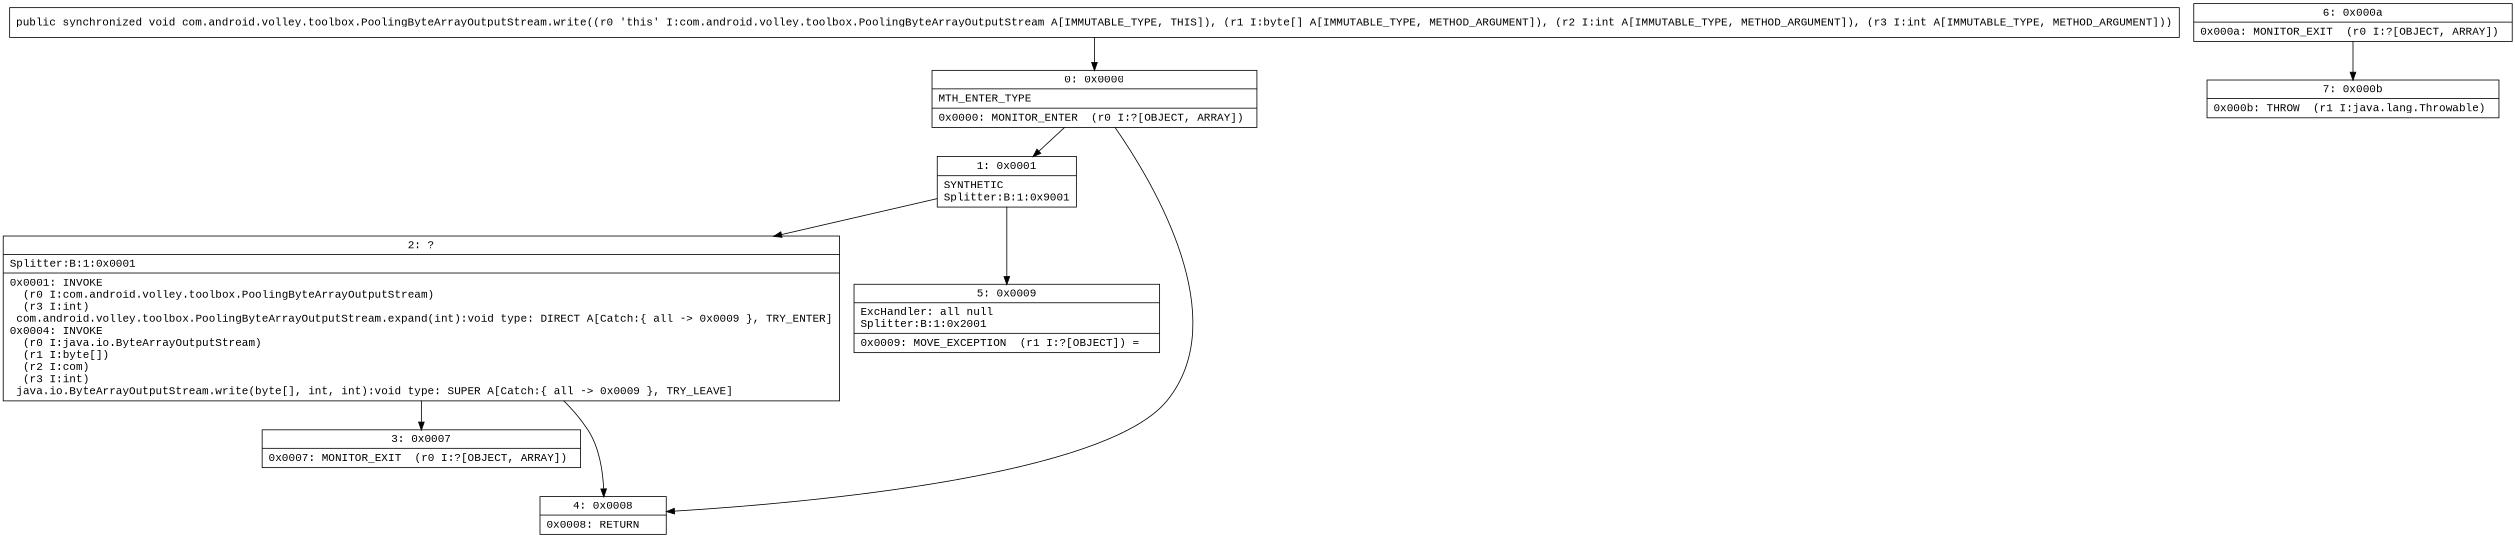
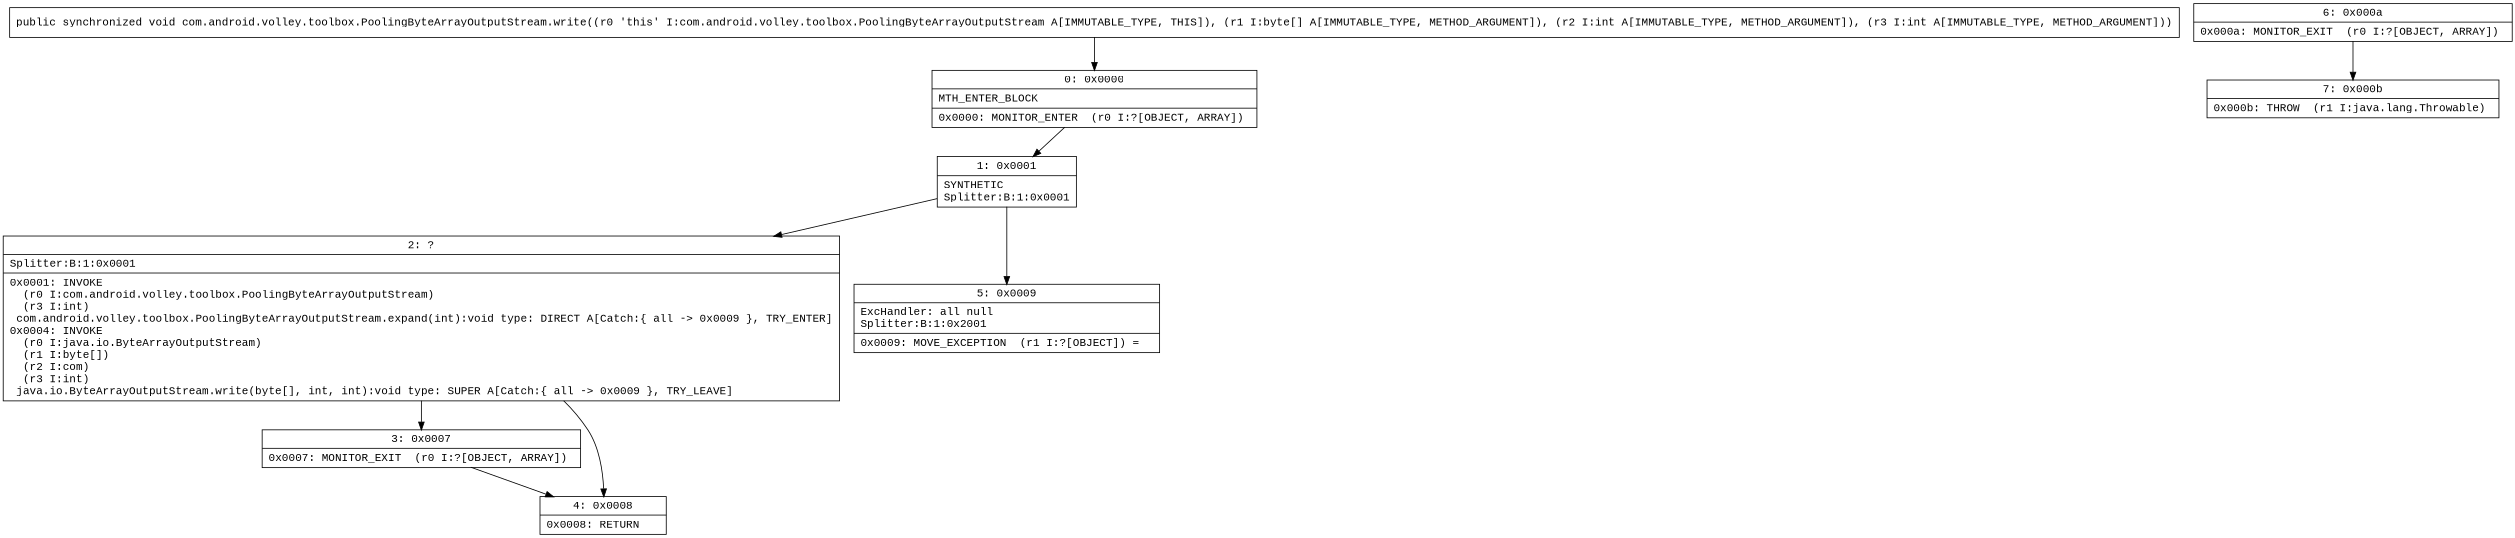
(985, 98) -> (988, 98)
(1007, 197) -> (1007, 197)
(1074, 451) -> (508, 481)
